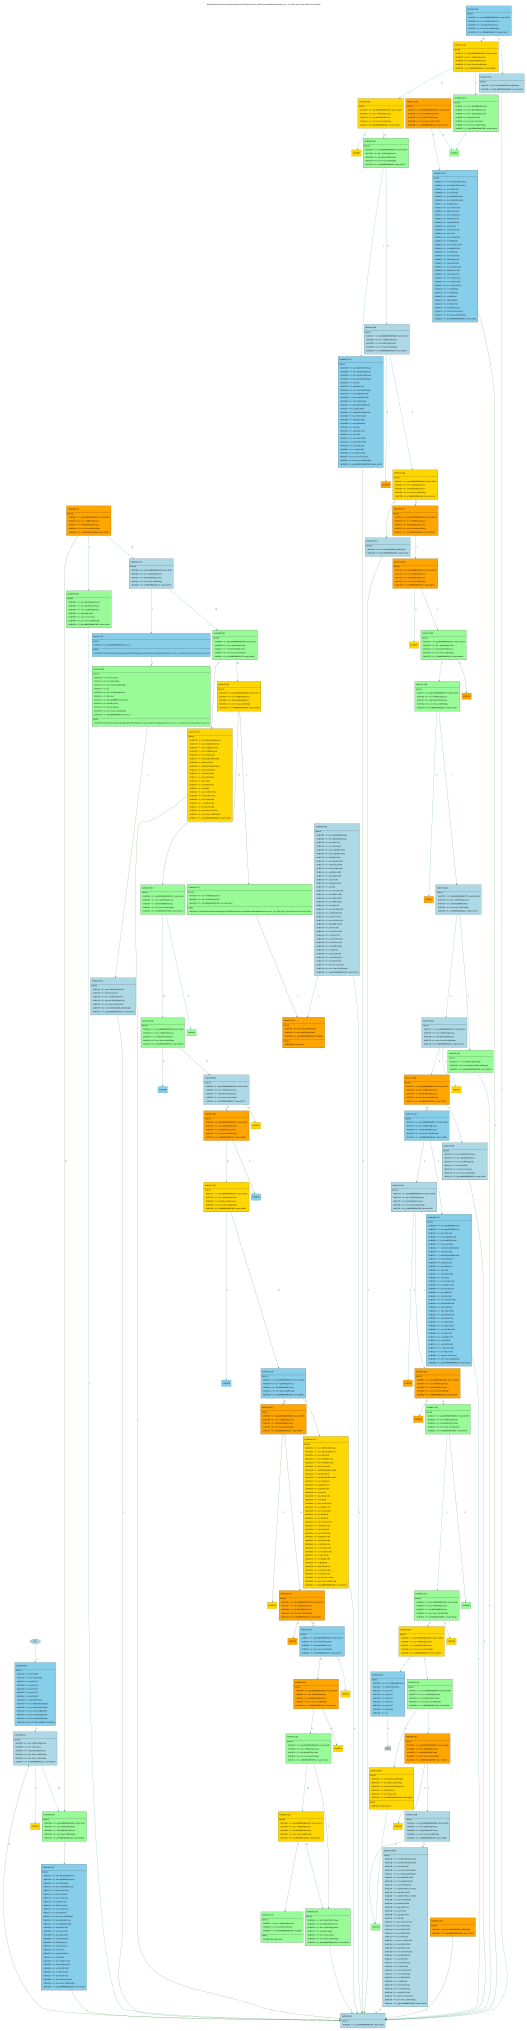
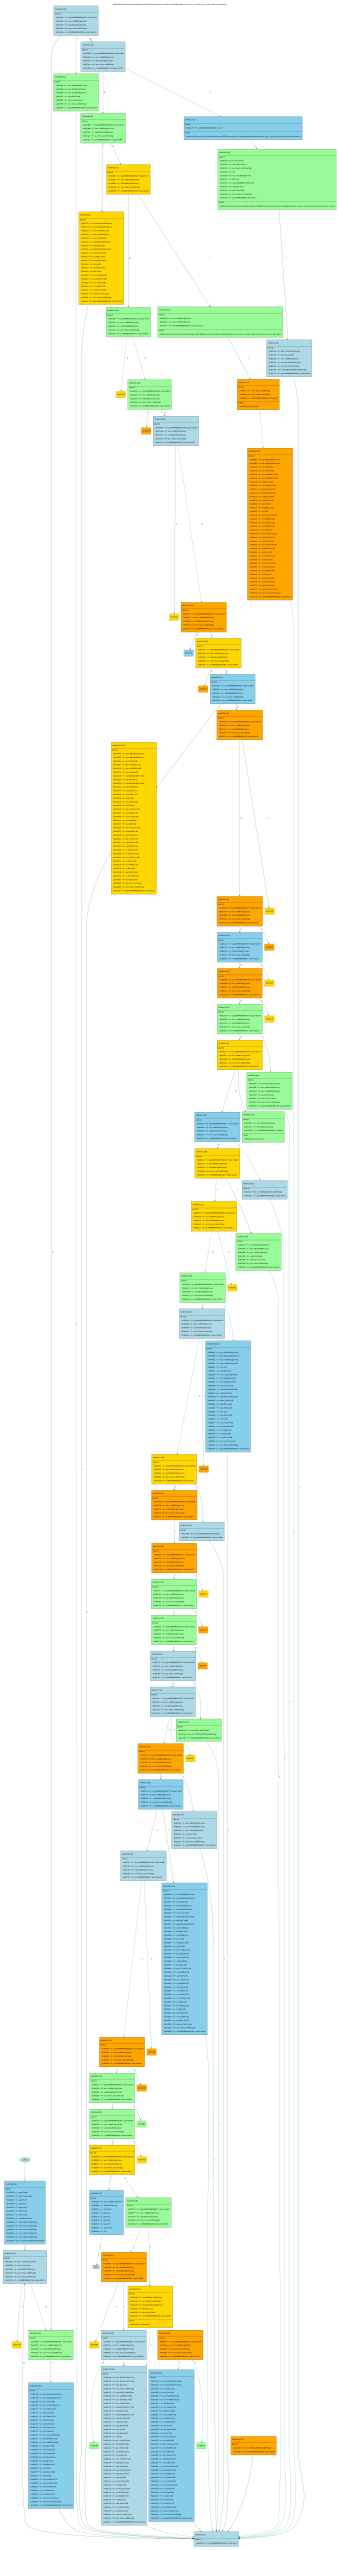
(461, 140) -> (279, 1917)
(89, 521) -> (76, 21)
(337, 900) -> (270, 524)
(313, 996) -> (261, 428)
(192, 1033) -> (121, 395)
(163, 1090) -> (146, 431)
(226, 1383) -> (203, 689)
(380, 1866) -> (149, 2346)
(314, 1874) -> (229, 1090)
